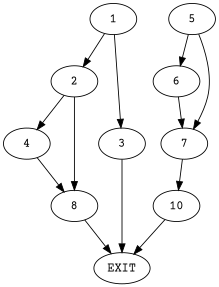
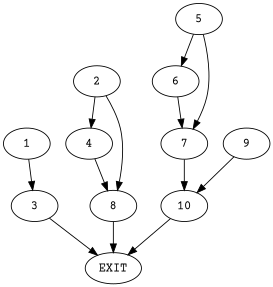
(96, 46) -> none
none -> (247, 144)
